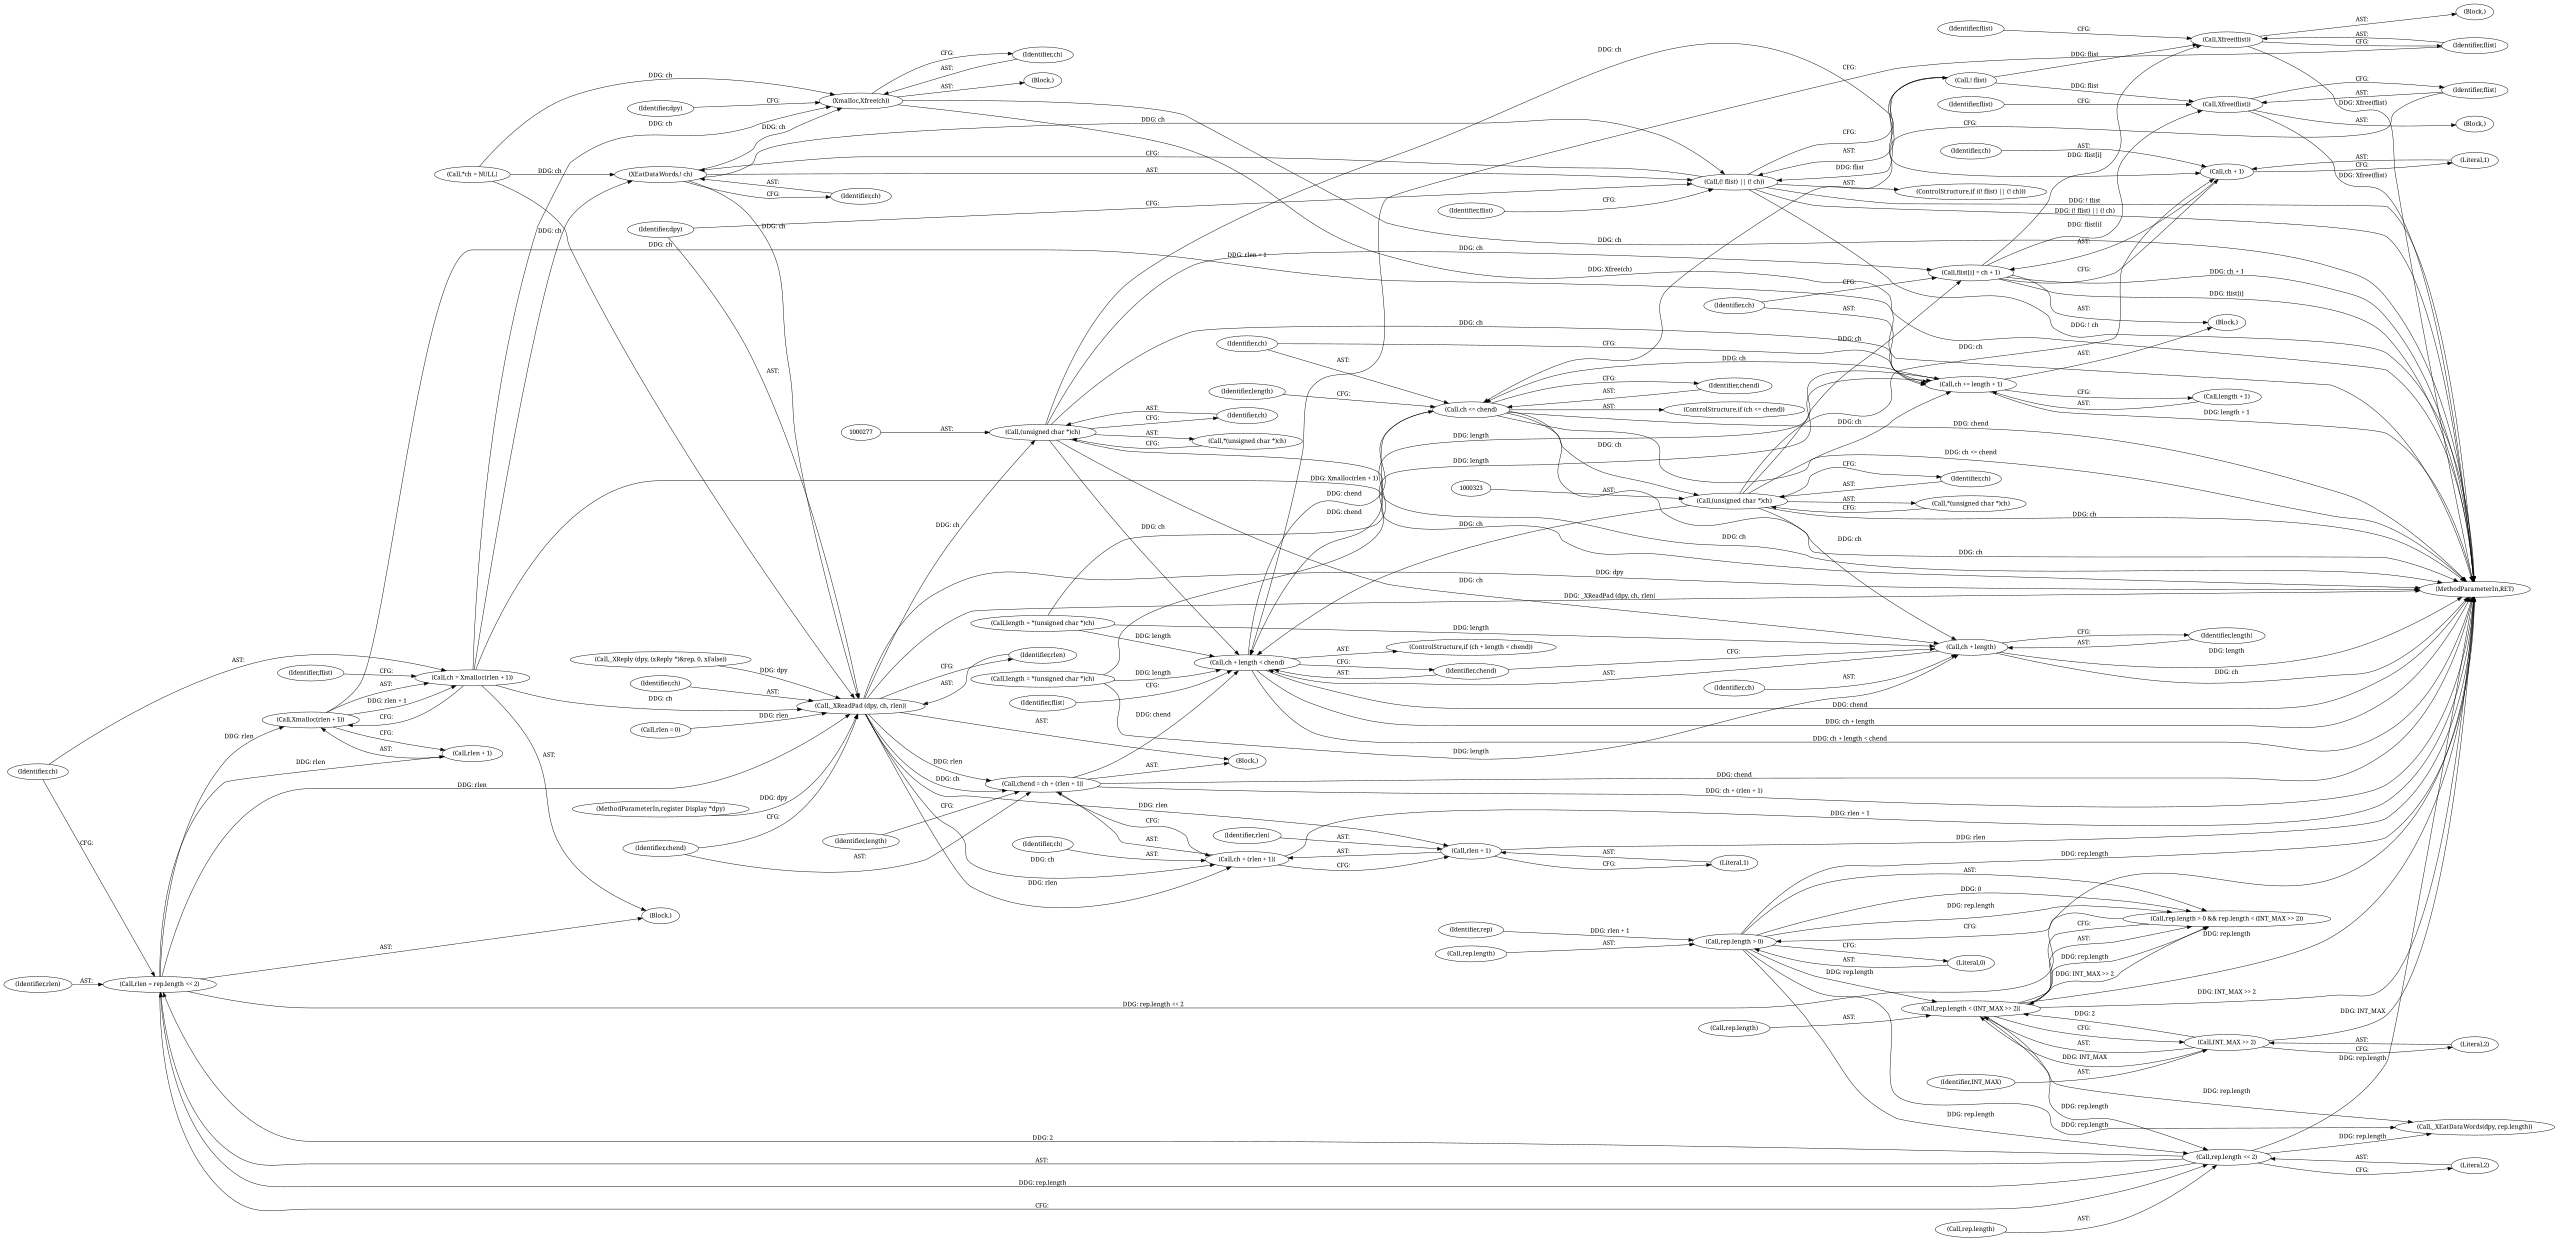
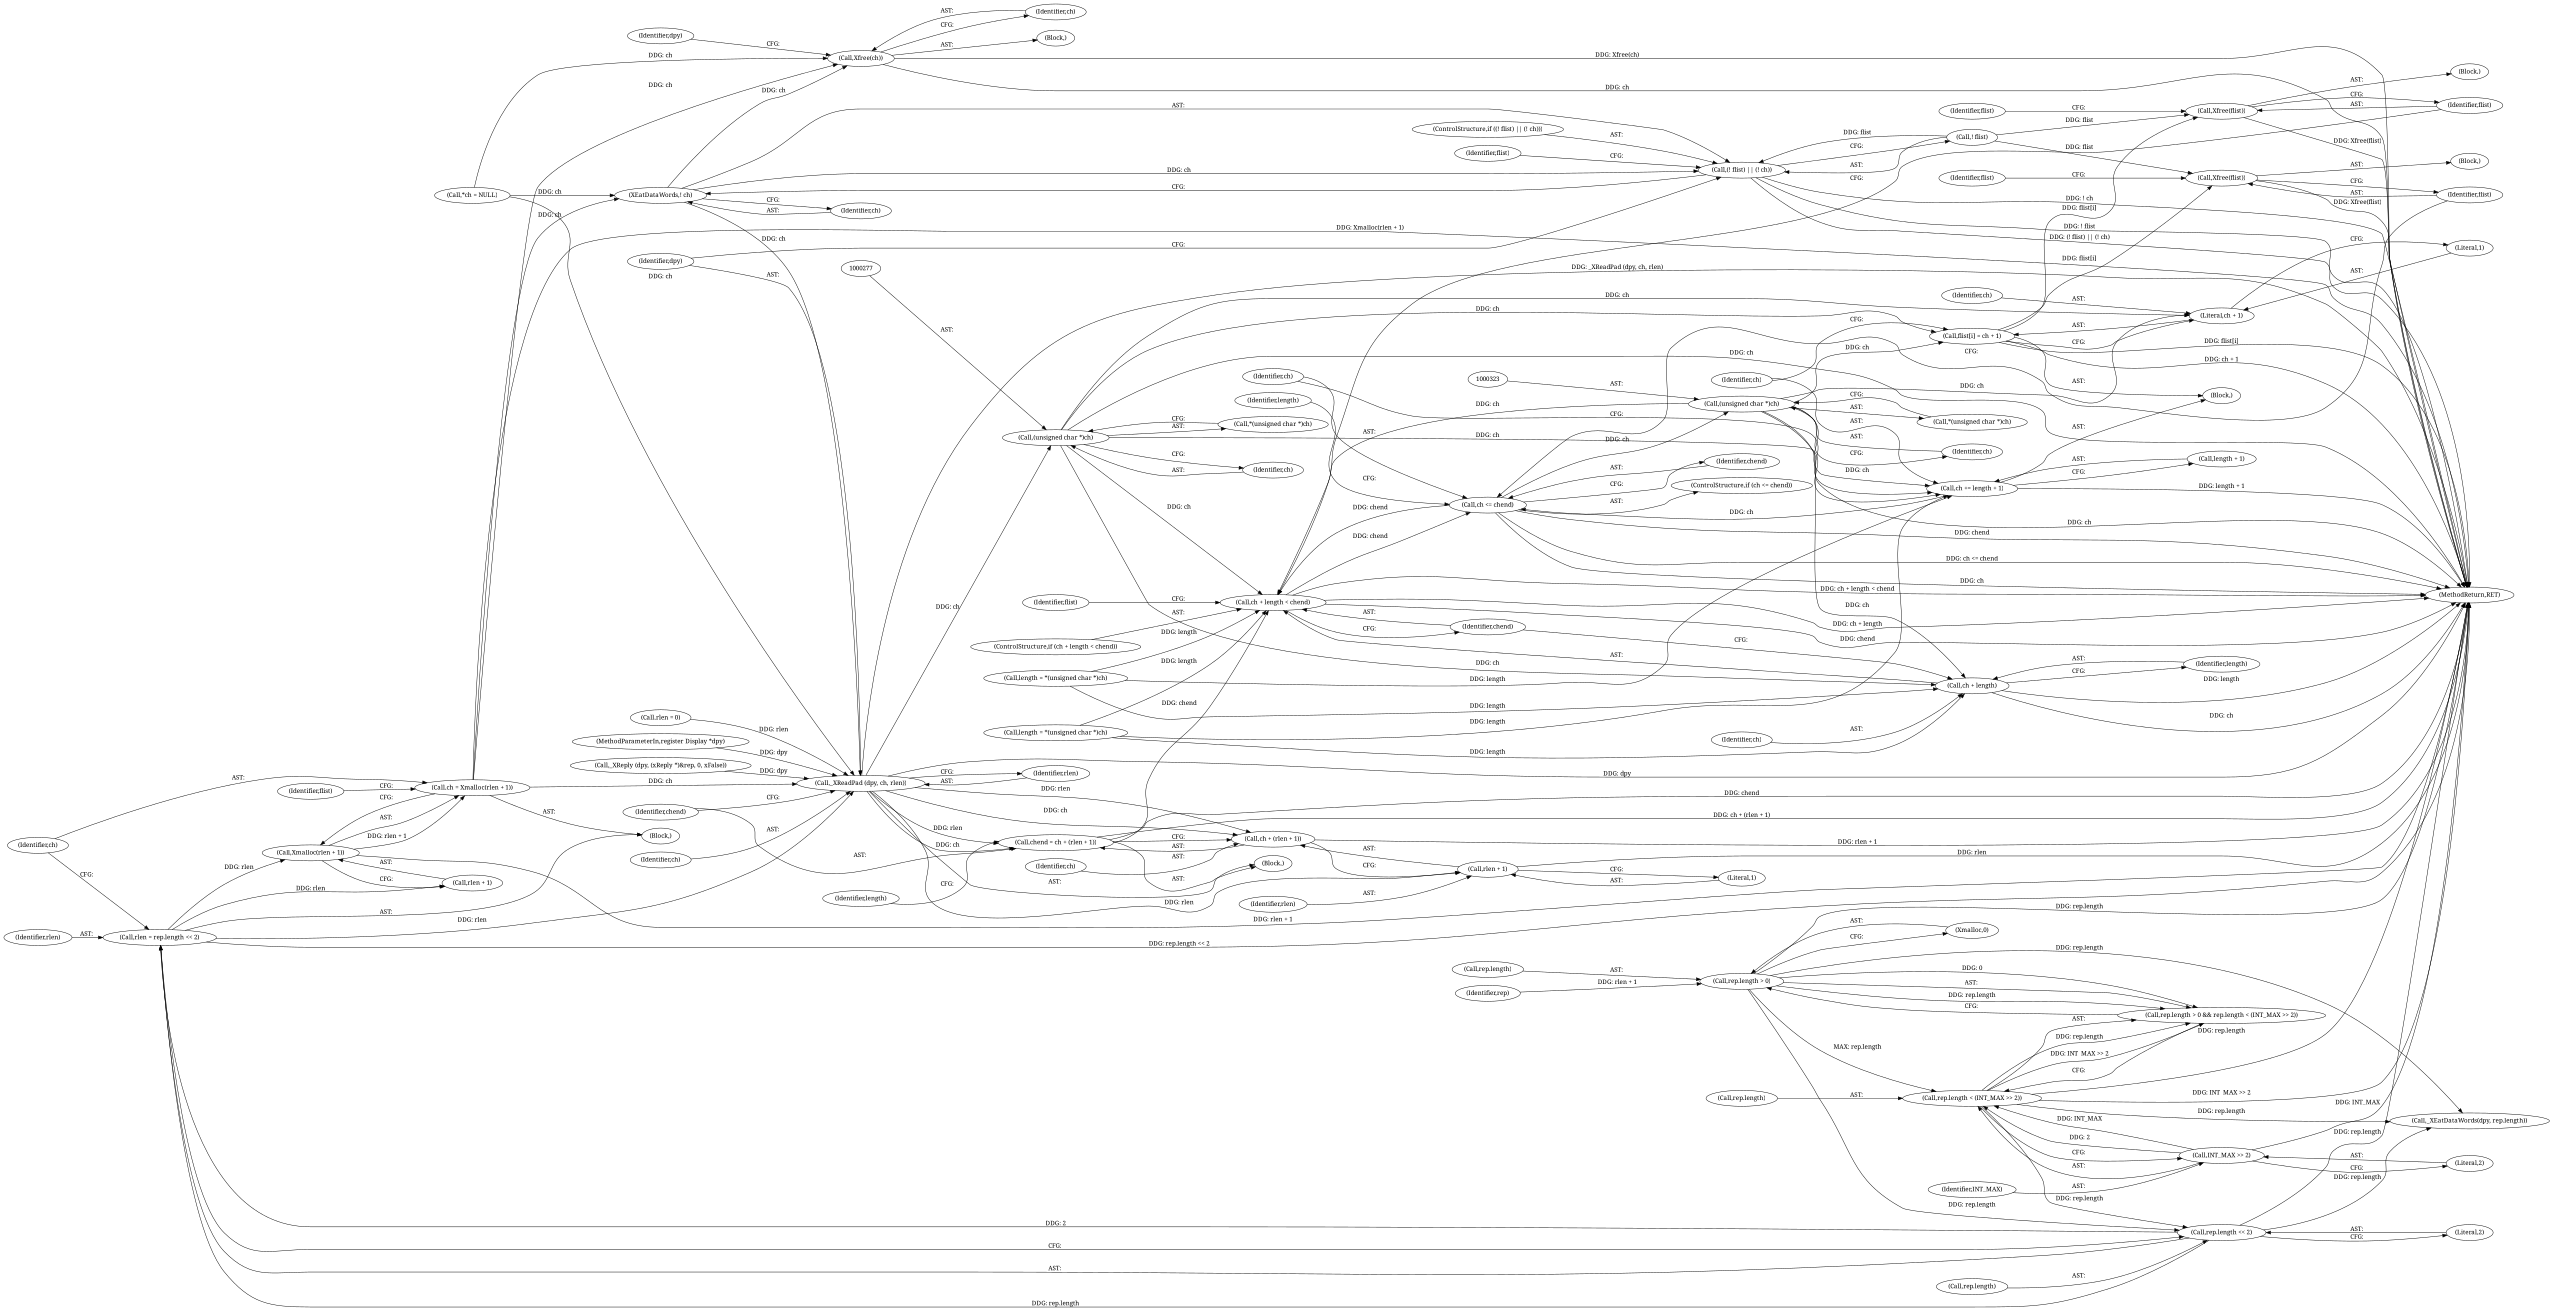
(861, 101) -> (861, 58)
(2227, 172) -> (2222, 316)
(1818, 186) -> (1629, 145)
(2475, 589) -> (2470, 595)
(1342, 655) -> (1164, 625)
(1971, 963) -> (1972, 930)
(1850, 972) -> (1858, 1047)
